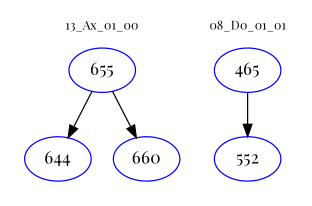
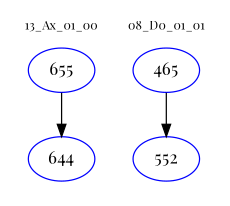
(147, 159) -> none
